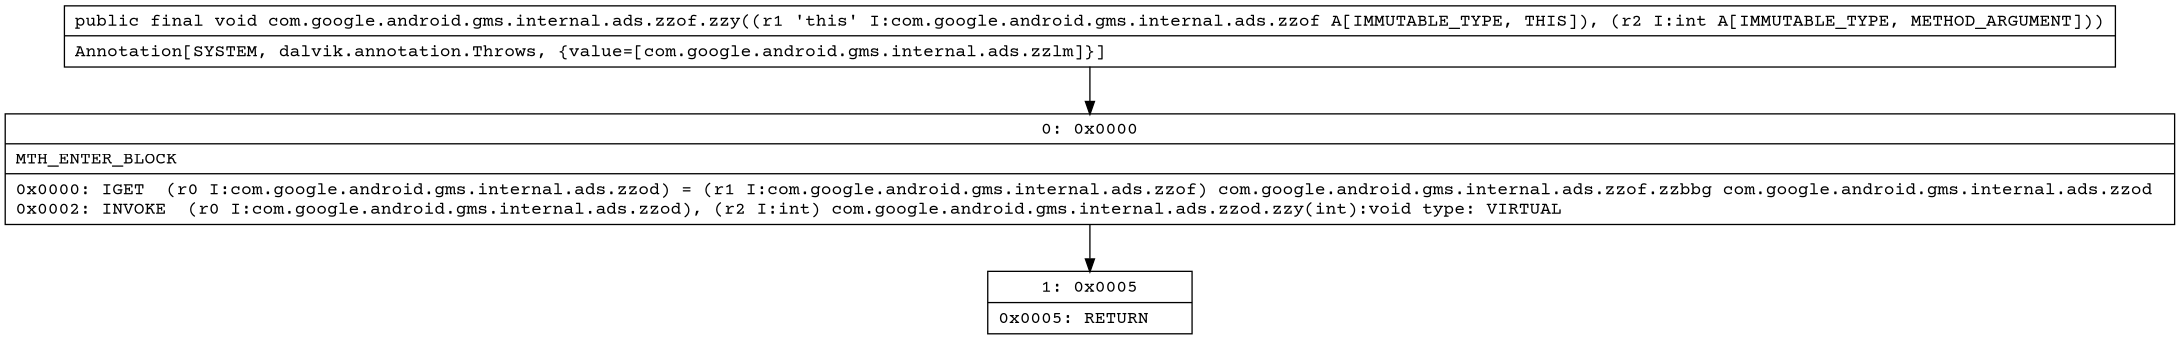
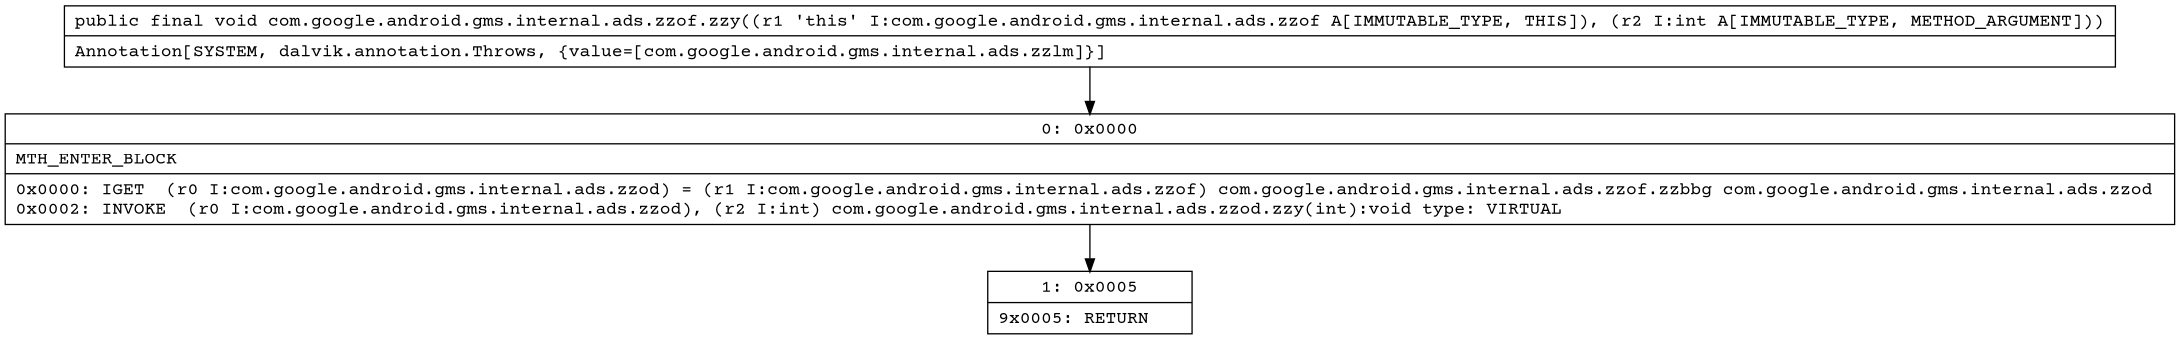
(1090, 318) -> (1090, 318)
